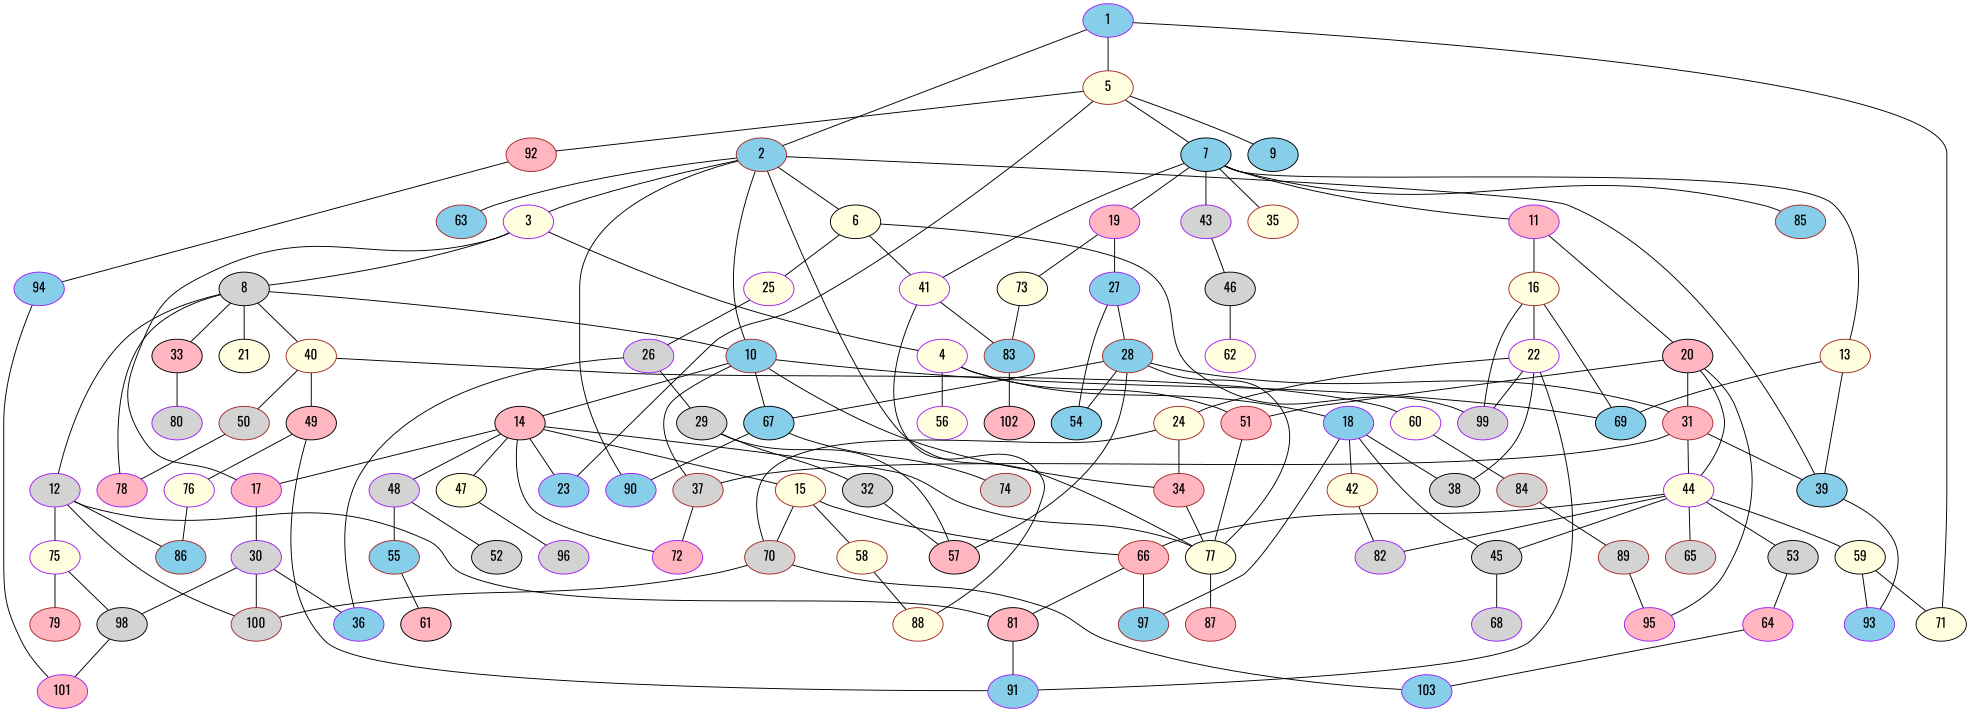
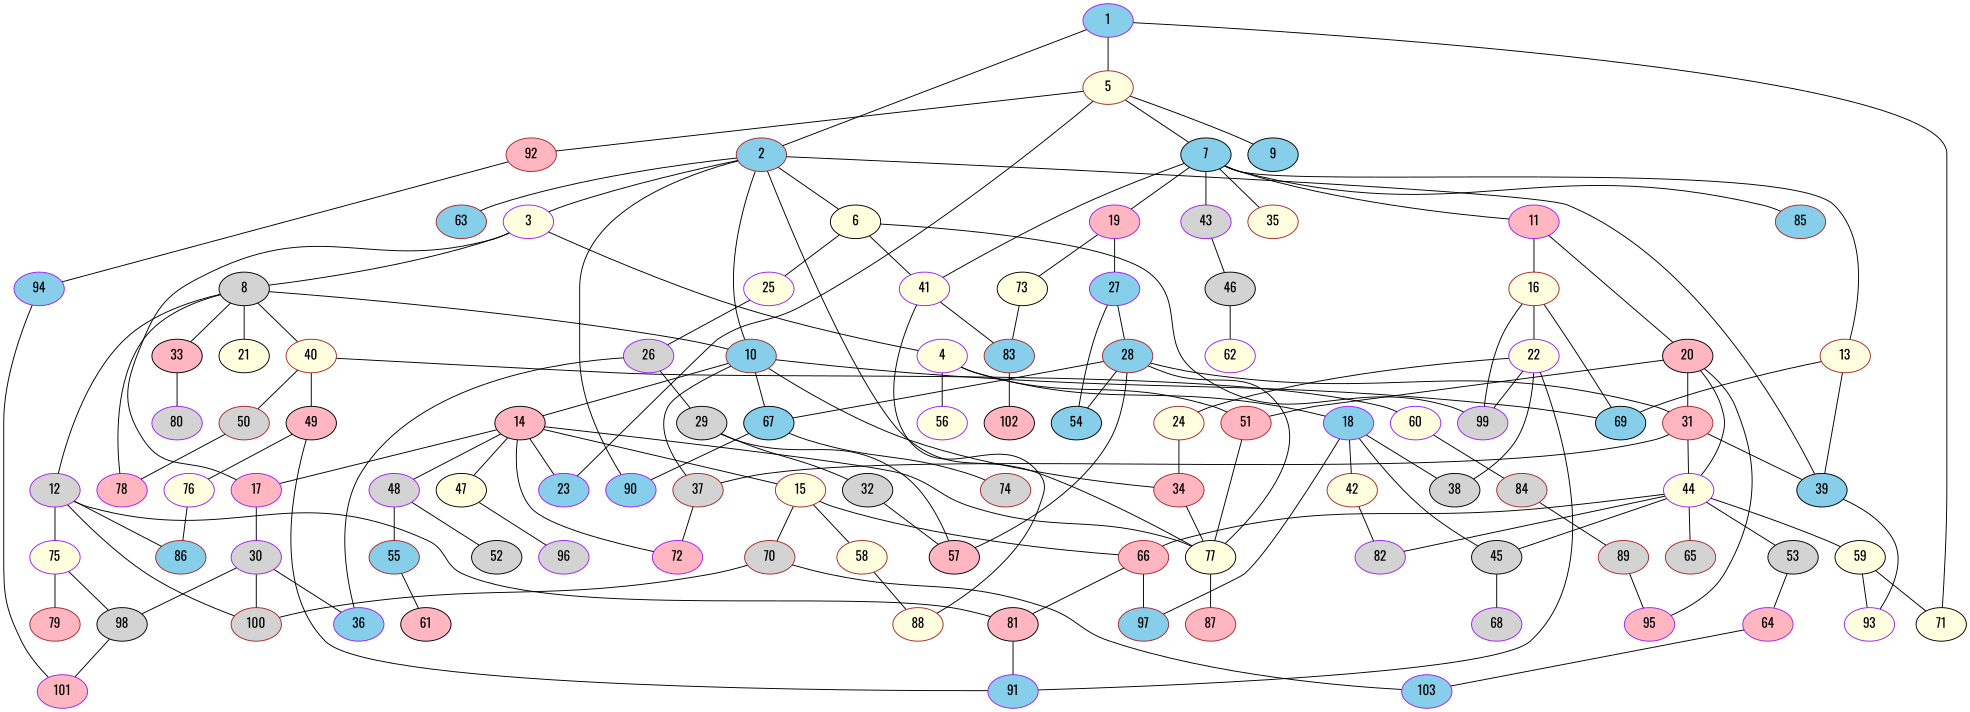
(935, 440) -> none
(1869, 624) -> (1869, 624)
